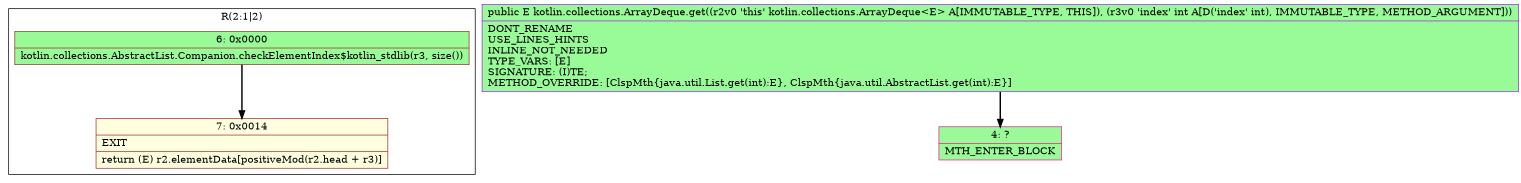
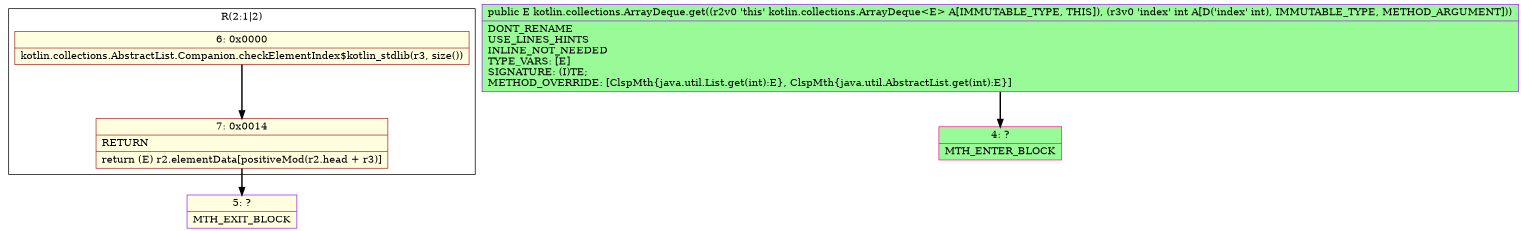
(242, 48) -> (242, 48)
(114, 143) -> (125, 143)
none -> (242, 212)
